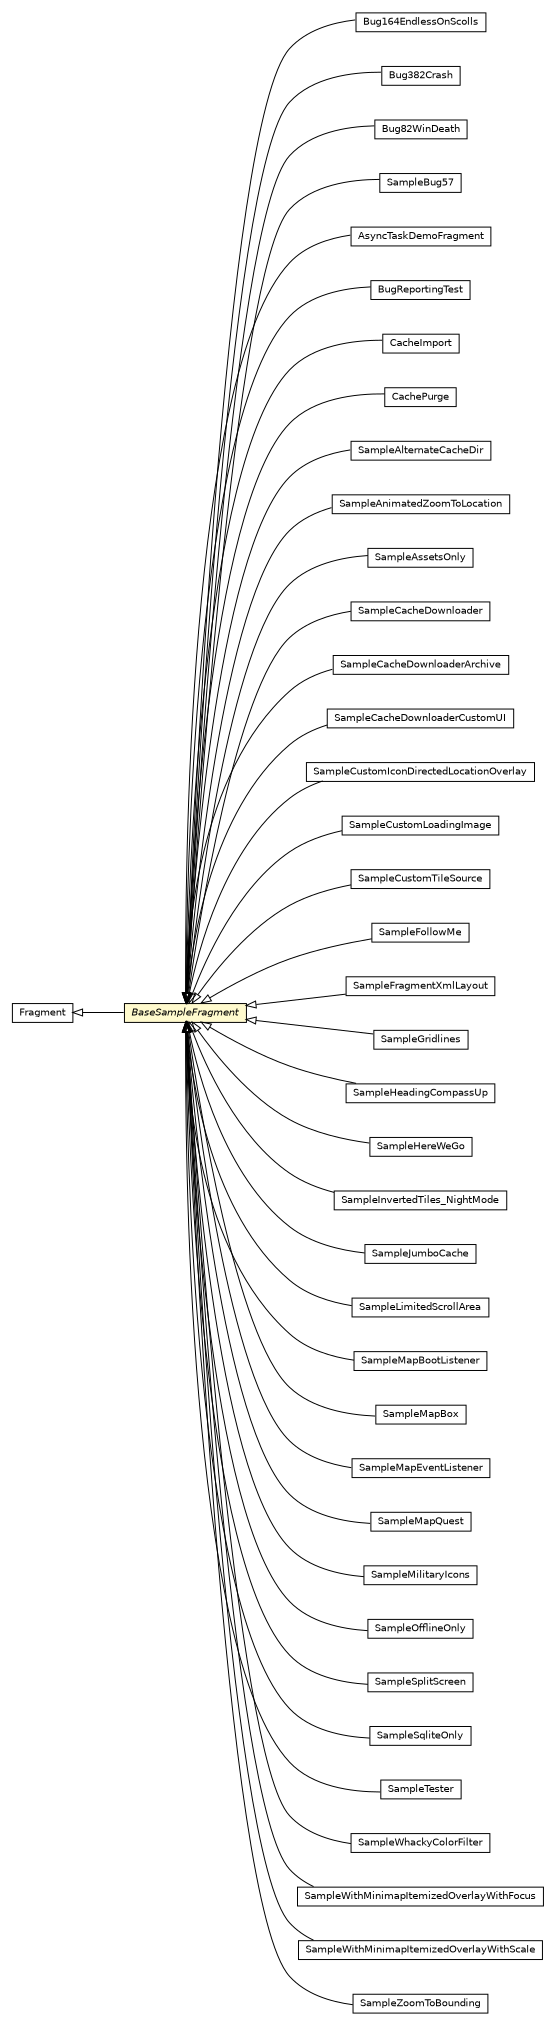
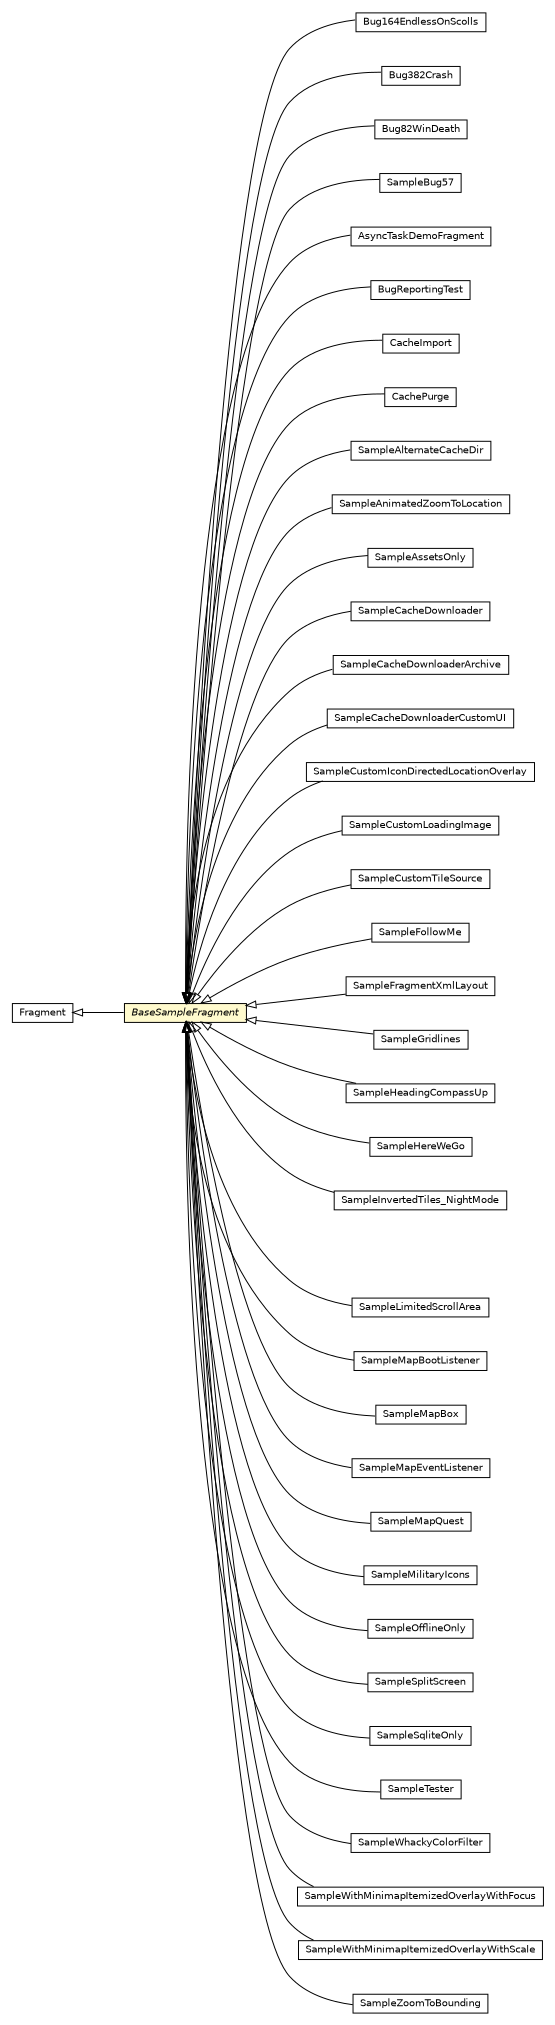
(420, 1253) -> none
